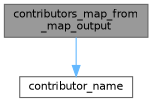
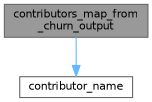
(76, 21) -> (76, 21)
